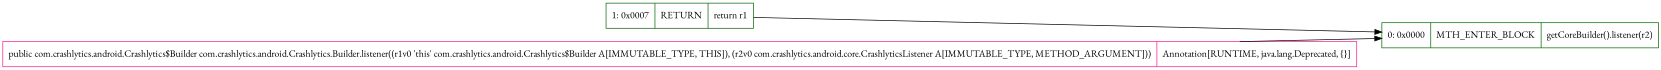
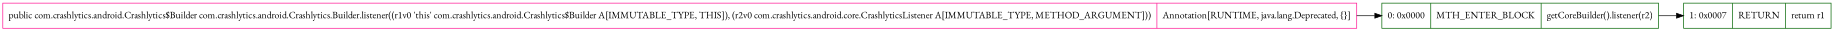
(1064, 25) -> (1668, 16)
